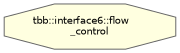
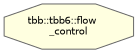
(90, 27) -> (69, 27)
